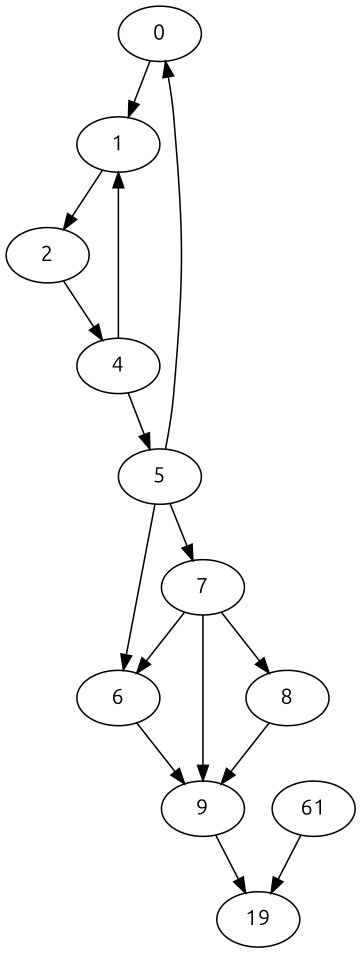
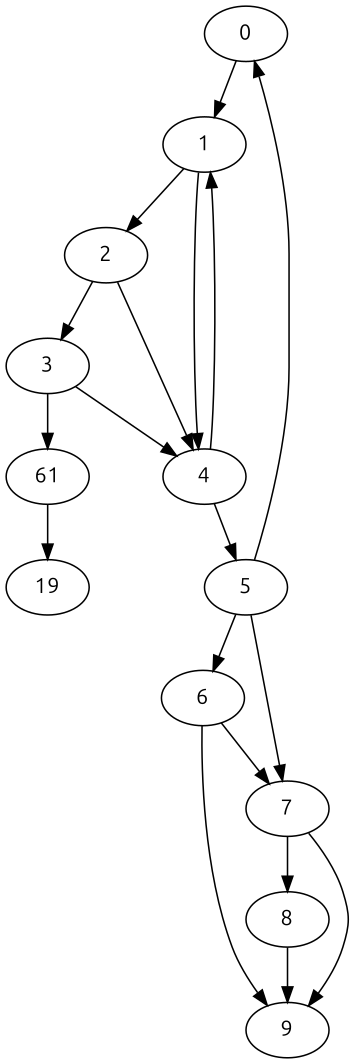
none -> (194, 303)
none -> (48, 366)
(165, 637) -> (240, 747)
(227, 857) -> none
